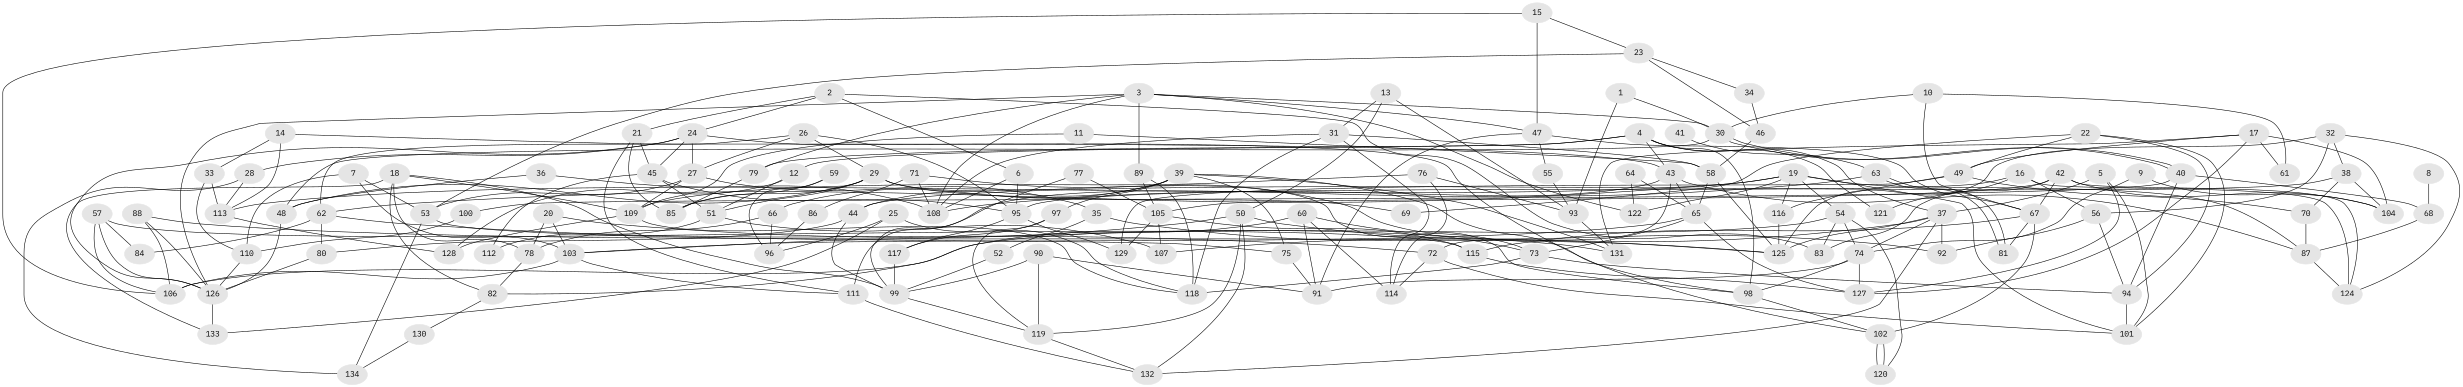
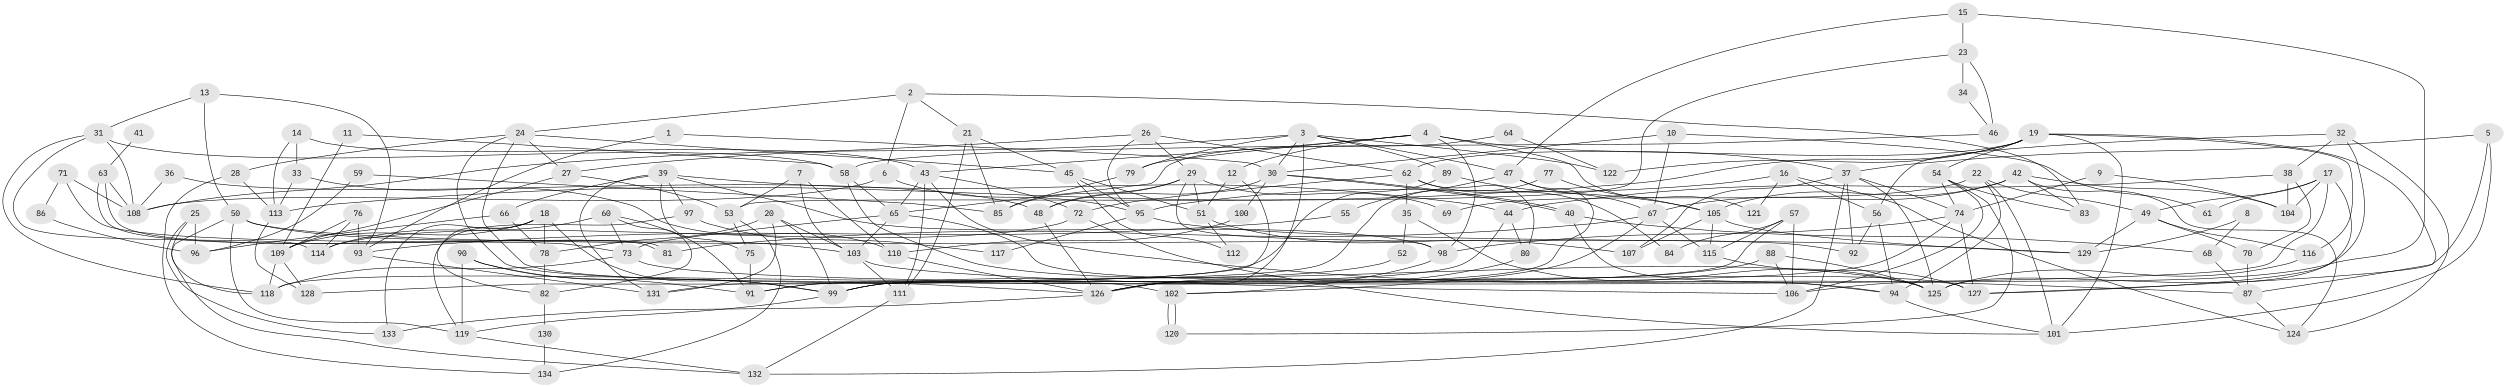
(896, 188) -> (1407, 194)
(987, 200) -> (1257, 194)
none -> (2169, 240)
(894, 274) -> (816, 252)
